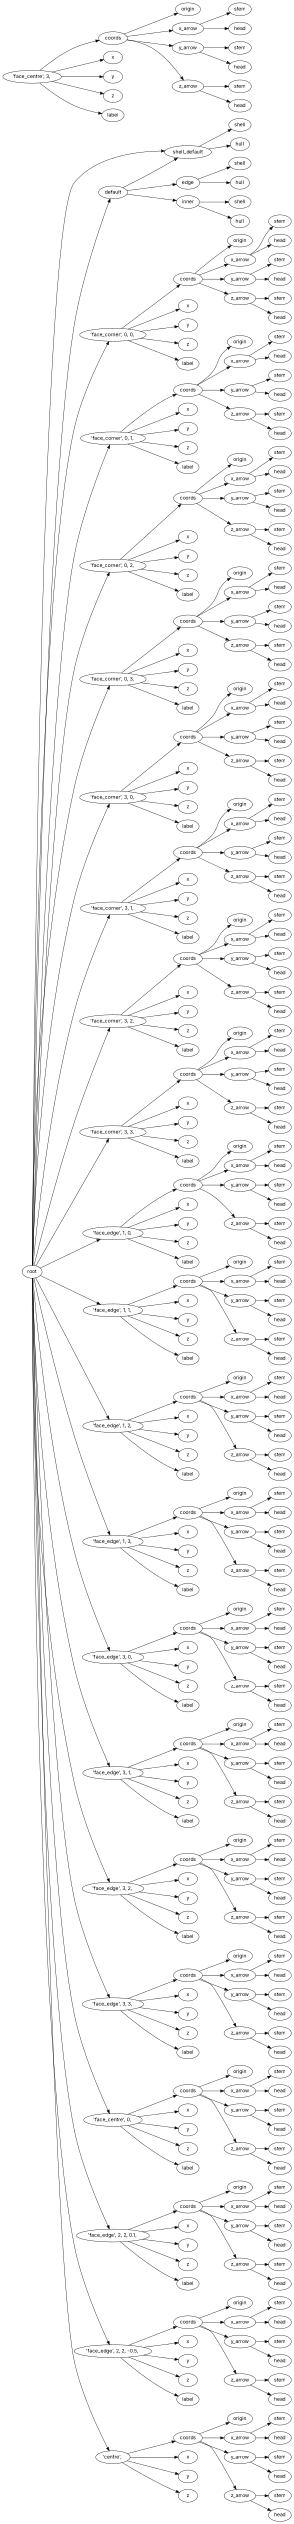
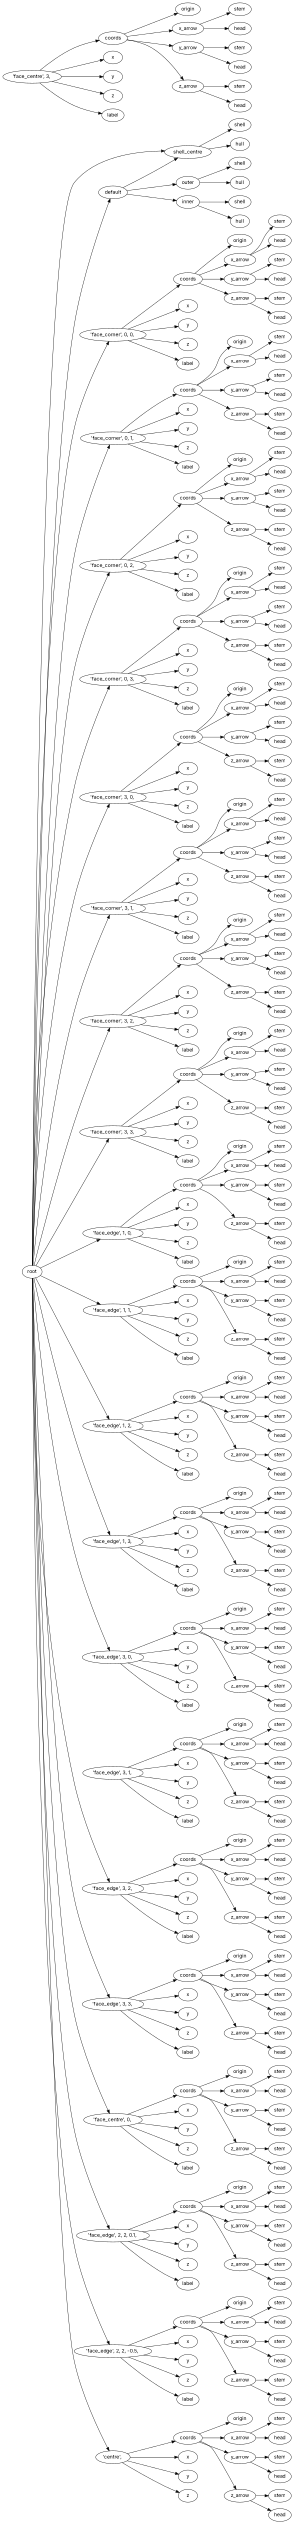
(188, 152) -> (188, 152)
(188, 183) -> (188, 183)
(50, 1524) -> none
